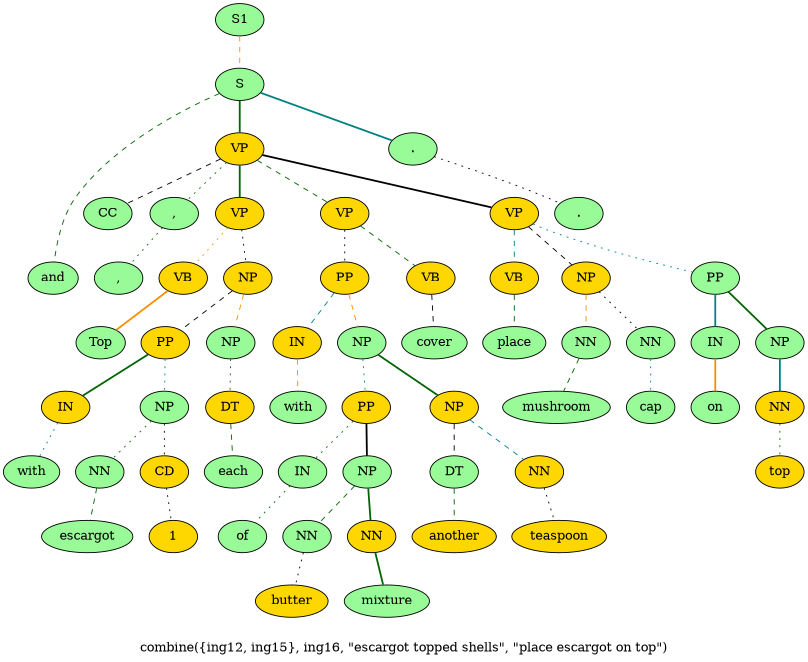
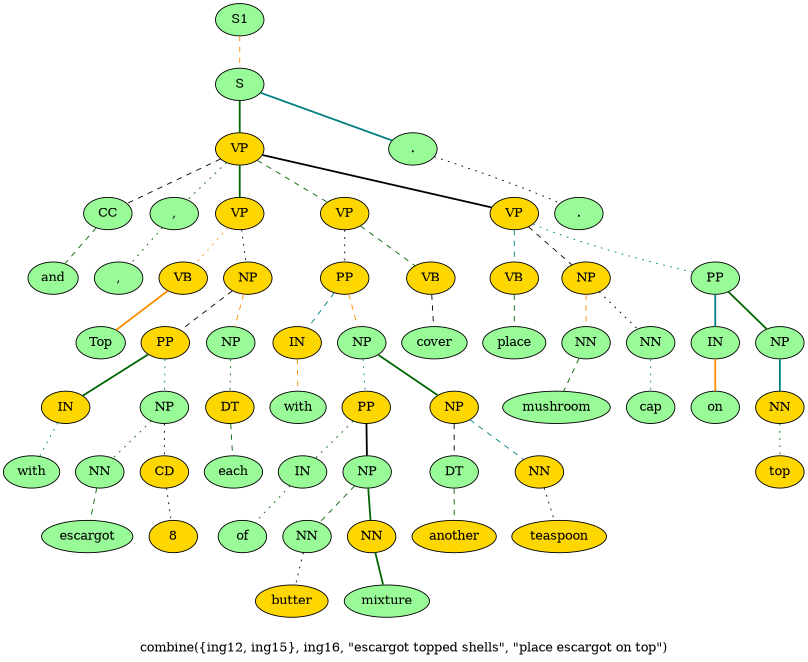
(114, 157) -> (81, 246)
(173, 537) -> (173, 537)
